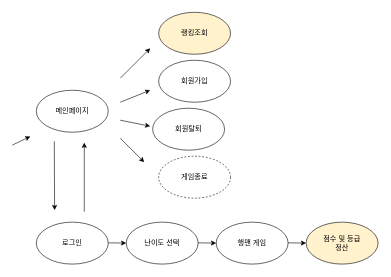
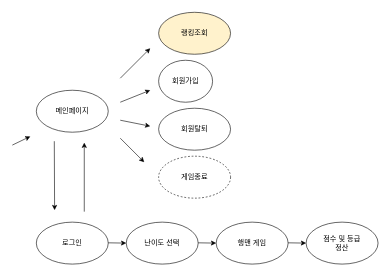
(195, 81) -> (186, 81)
(189, 129) -> (195, 129)
(342, 243) -> (342, 243)
